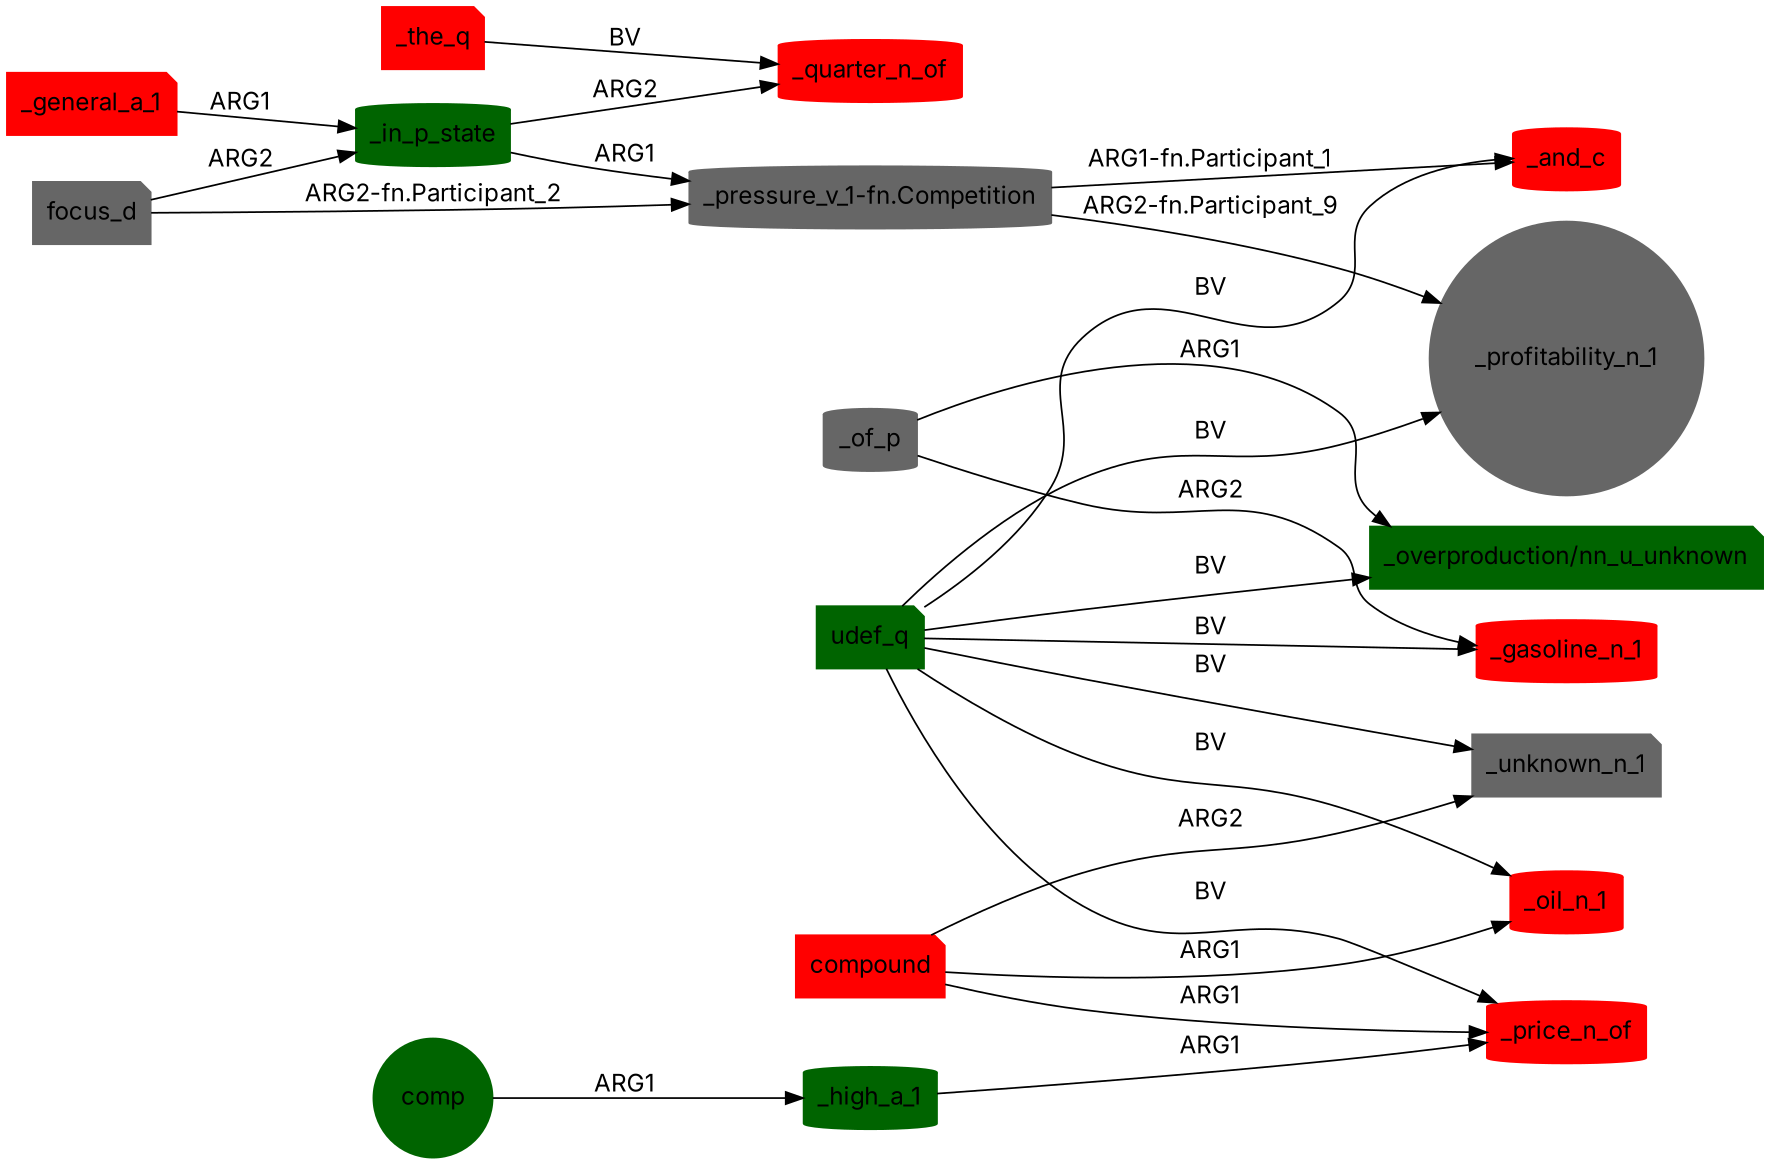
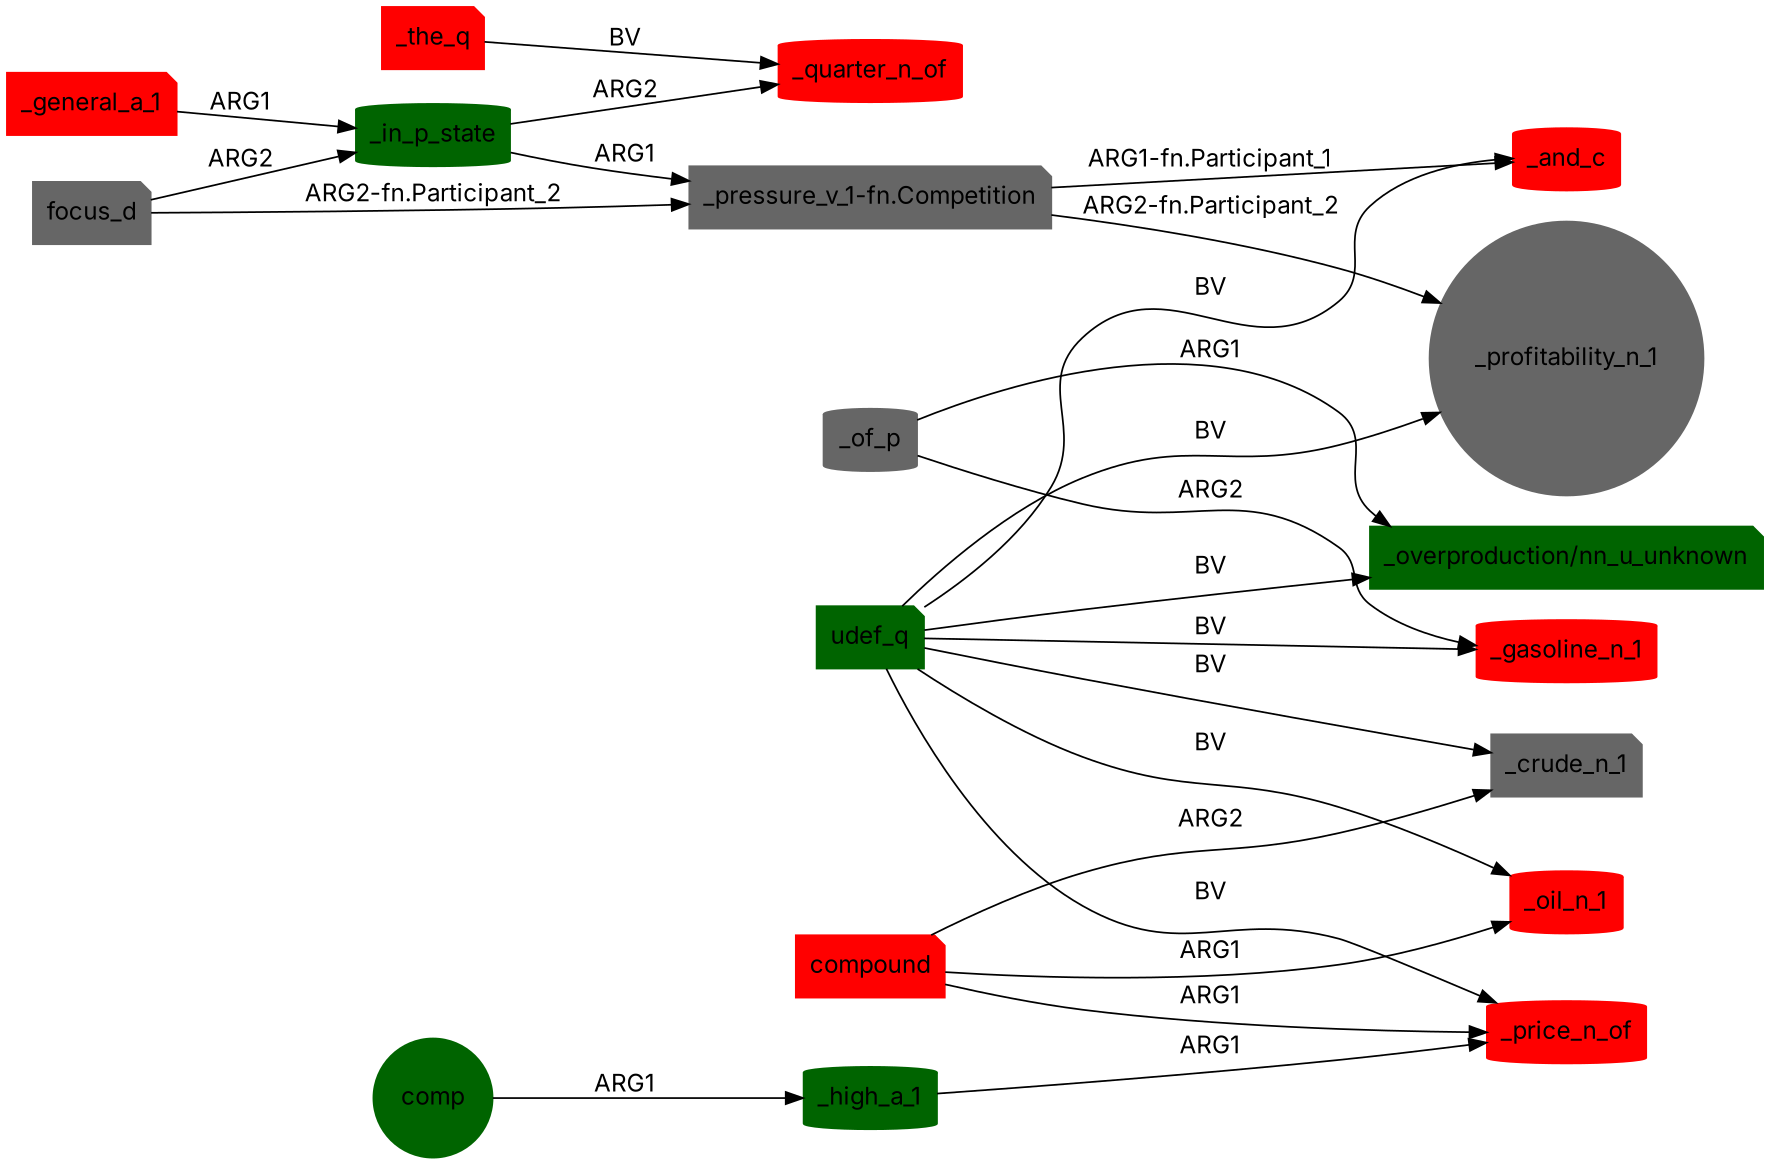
(870, 197) -> (870, 197)
(1211, 207) -> (1211, 207)
(1567, 766) -> (1567, 766)
